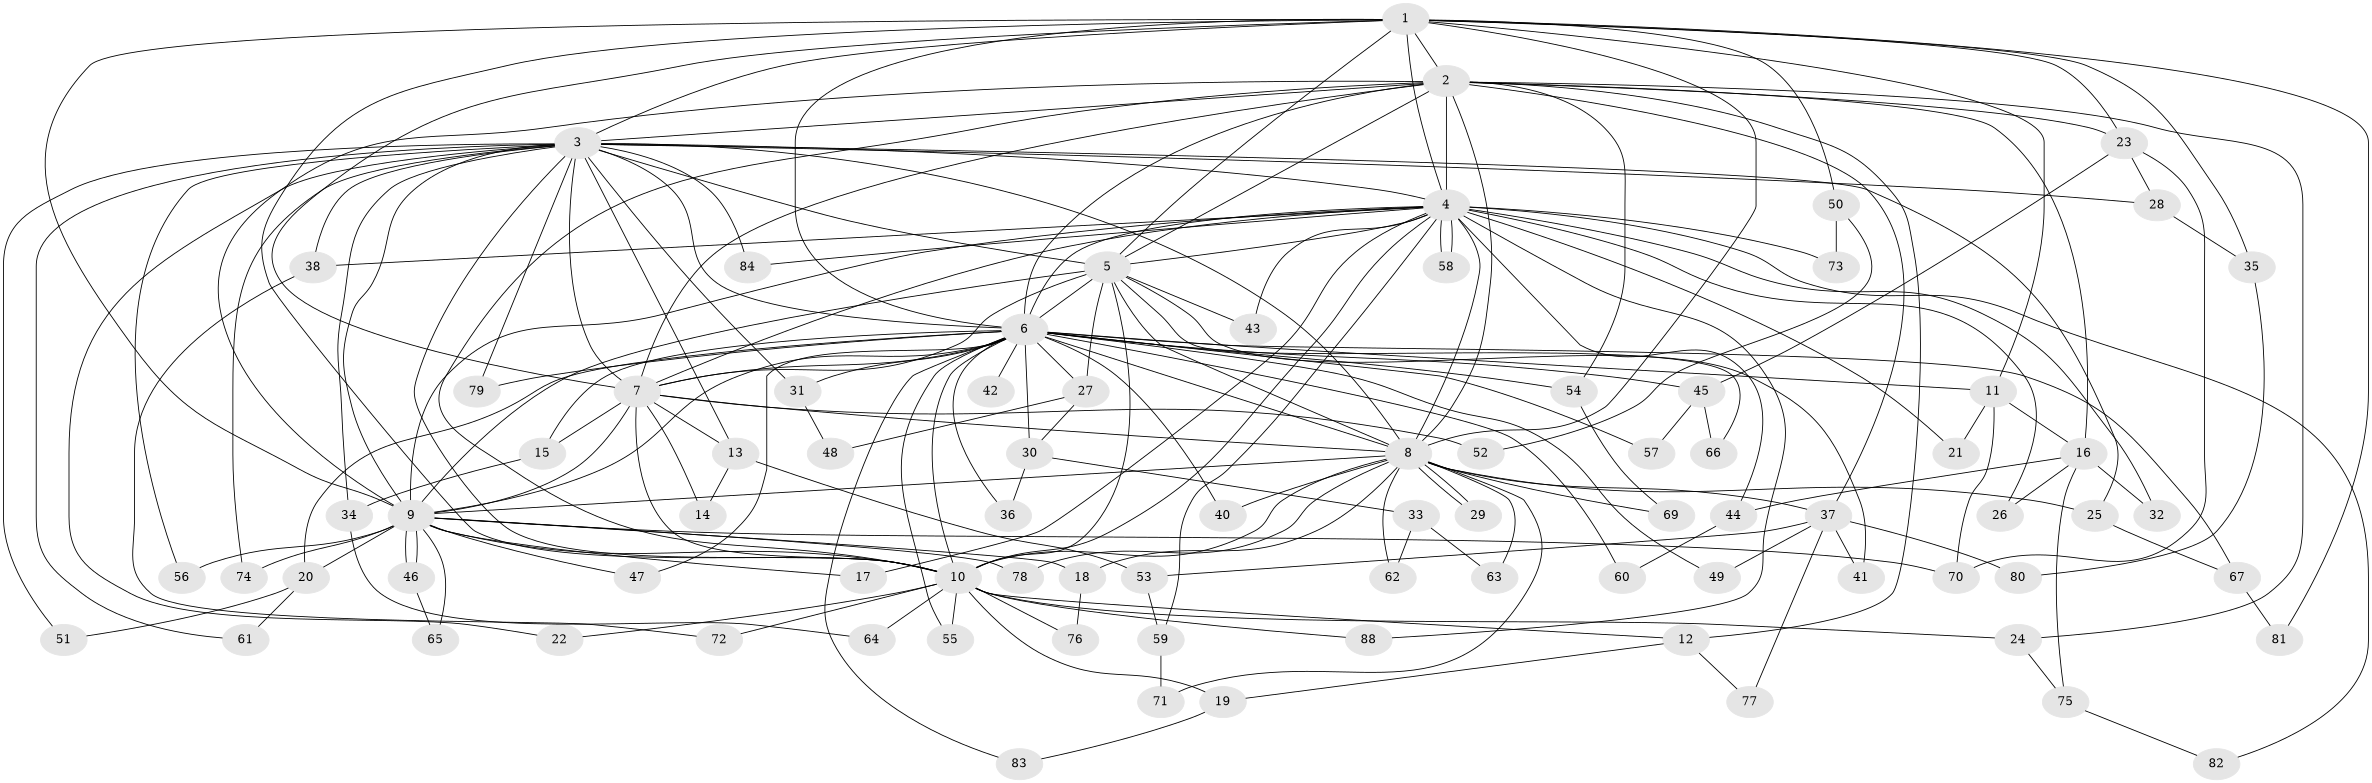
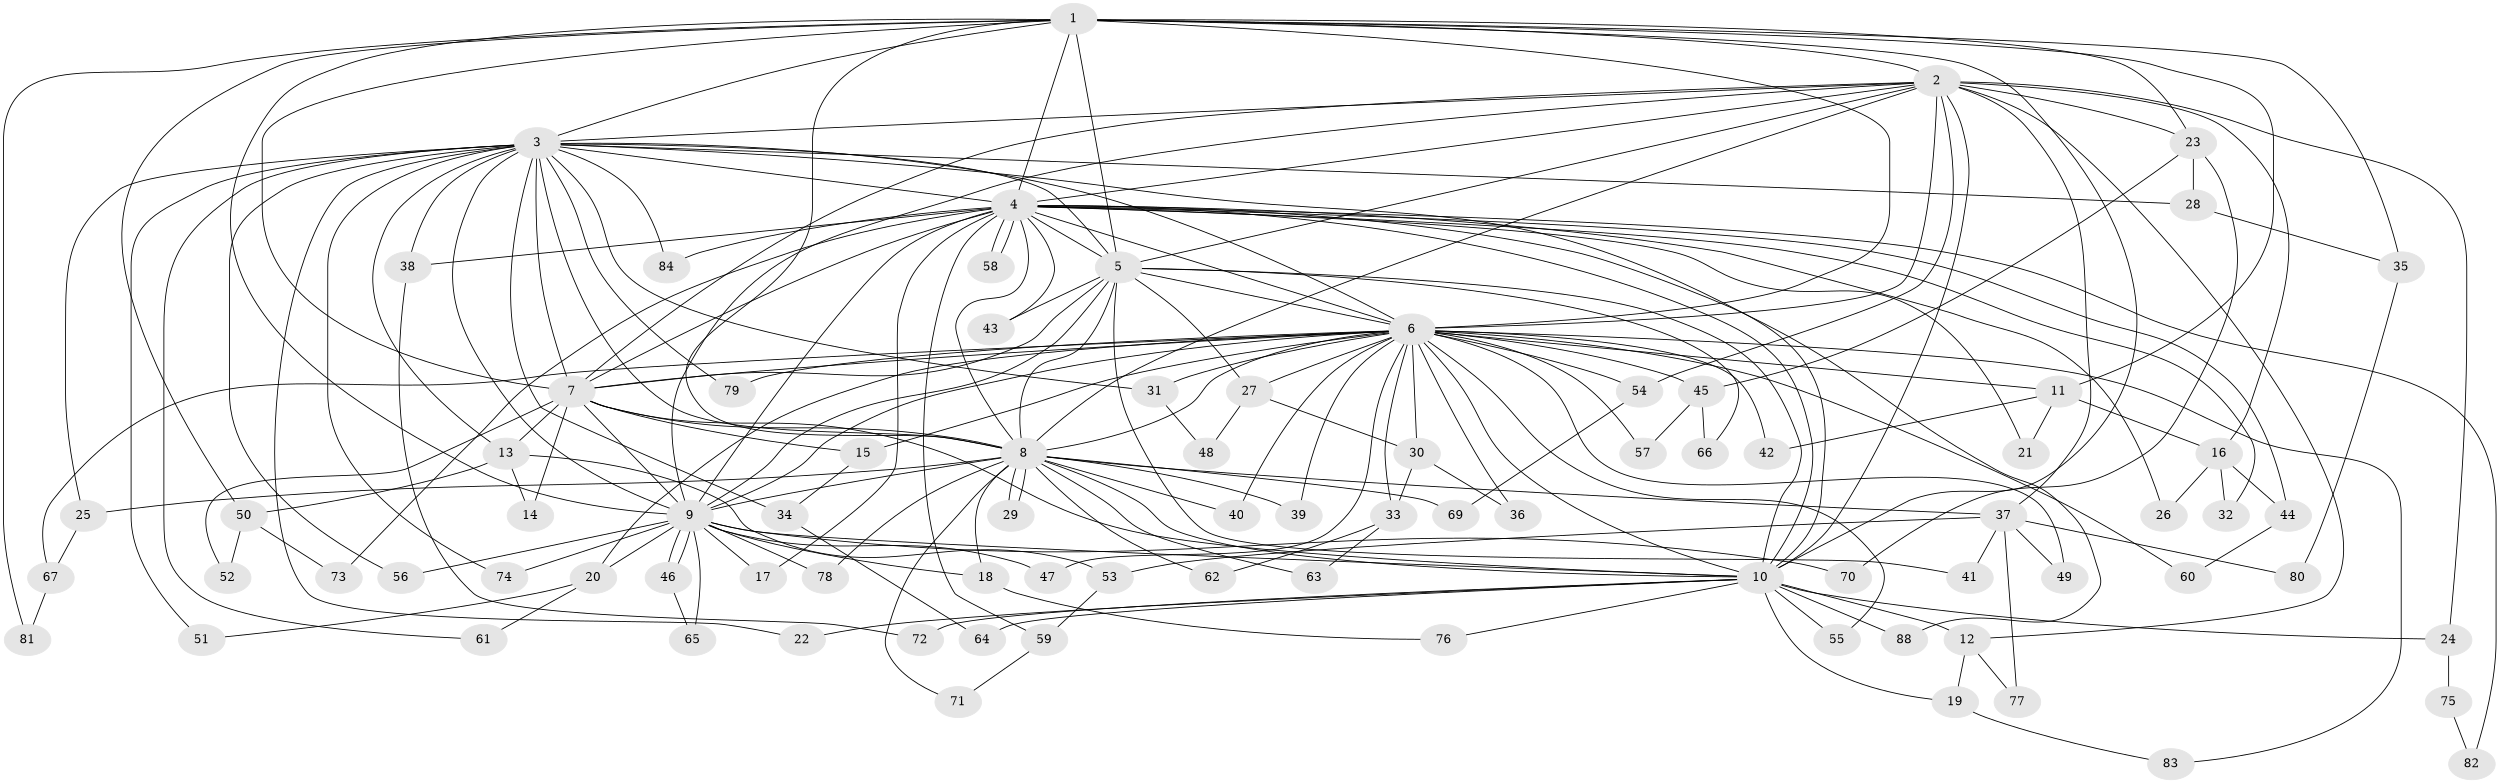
none -> (1388, 422)
(1978, 485) -> (1907, 424)
none -> (356, 497)
none -> (1299, 516)
(2056, 582) -> none
